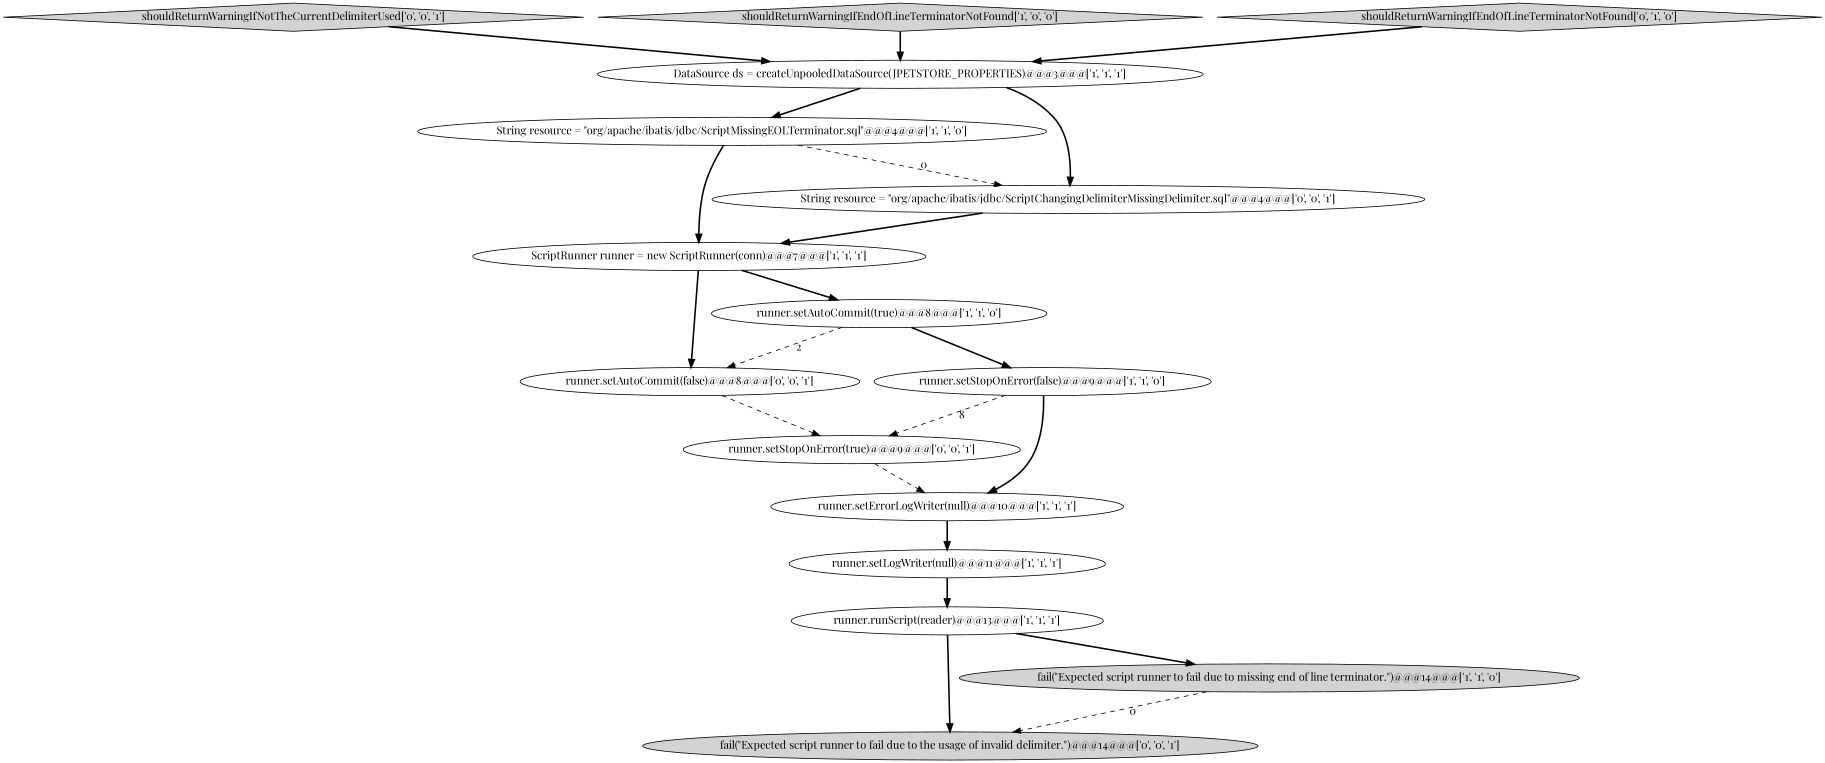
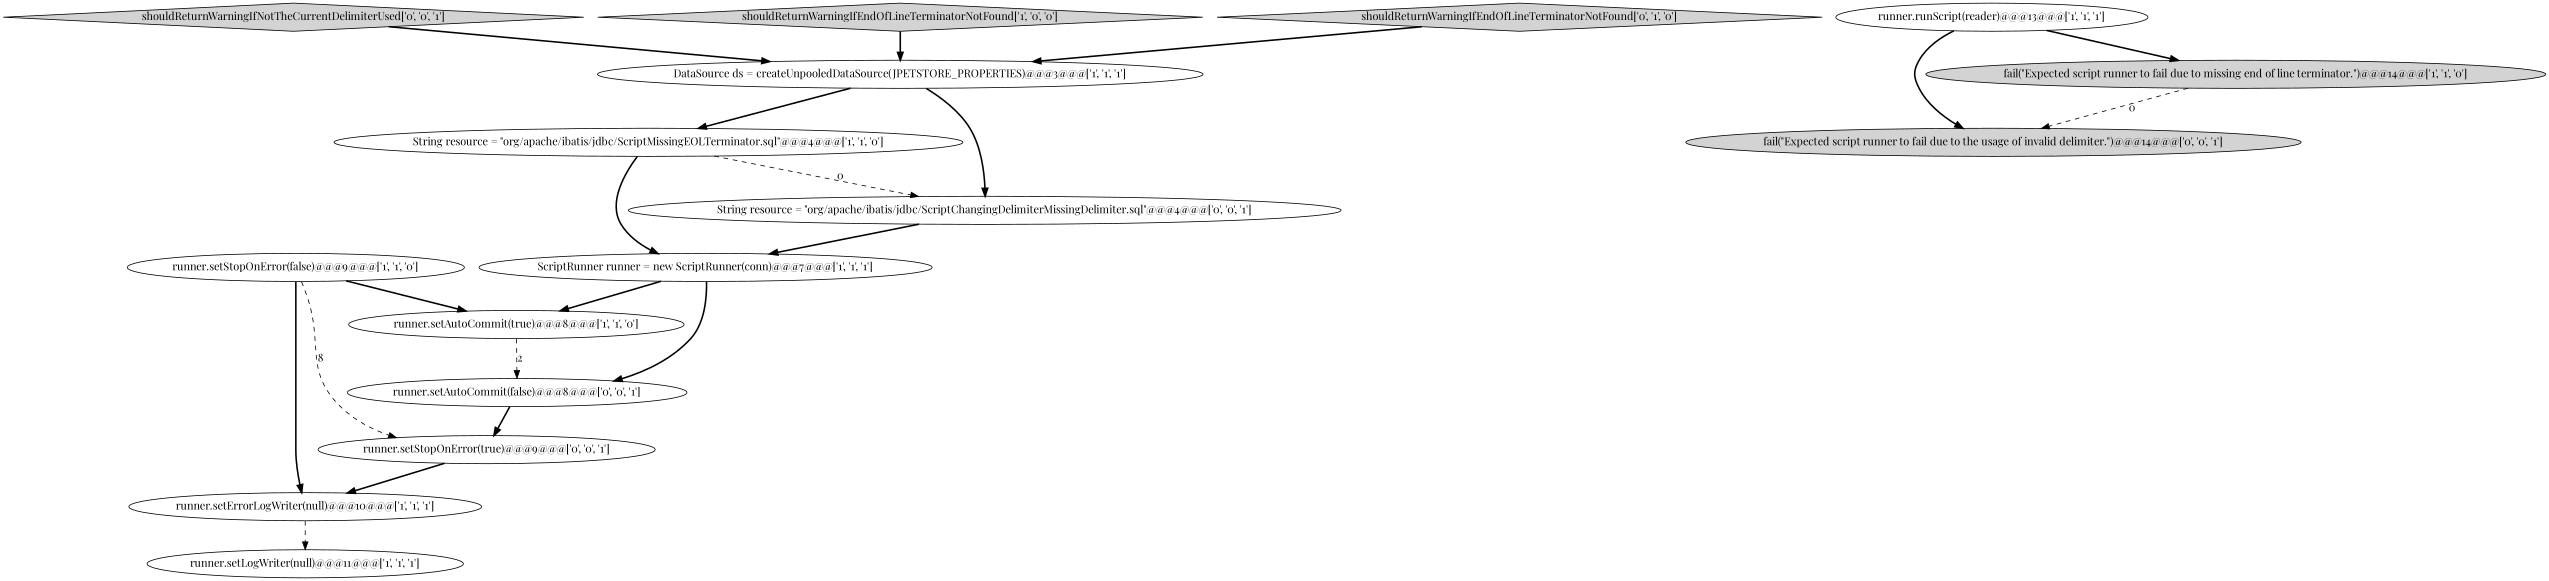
(957, 346) -> (402, 295)
(767, 414) -> (504, 418)
(896, 476) -> (400, 477)
(947, 531) -> (305, 531)
(947, 588) -> none
